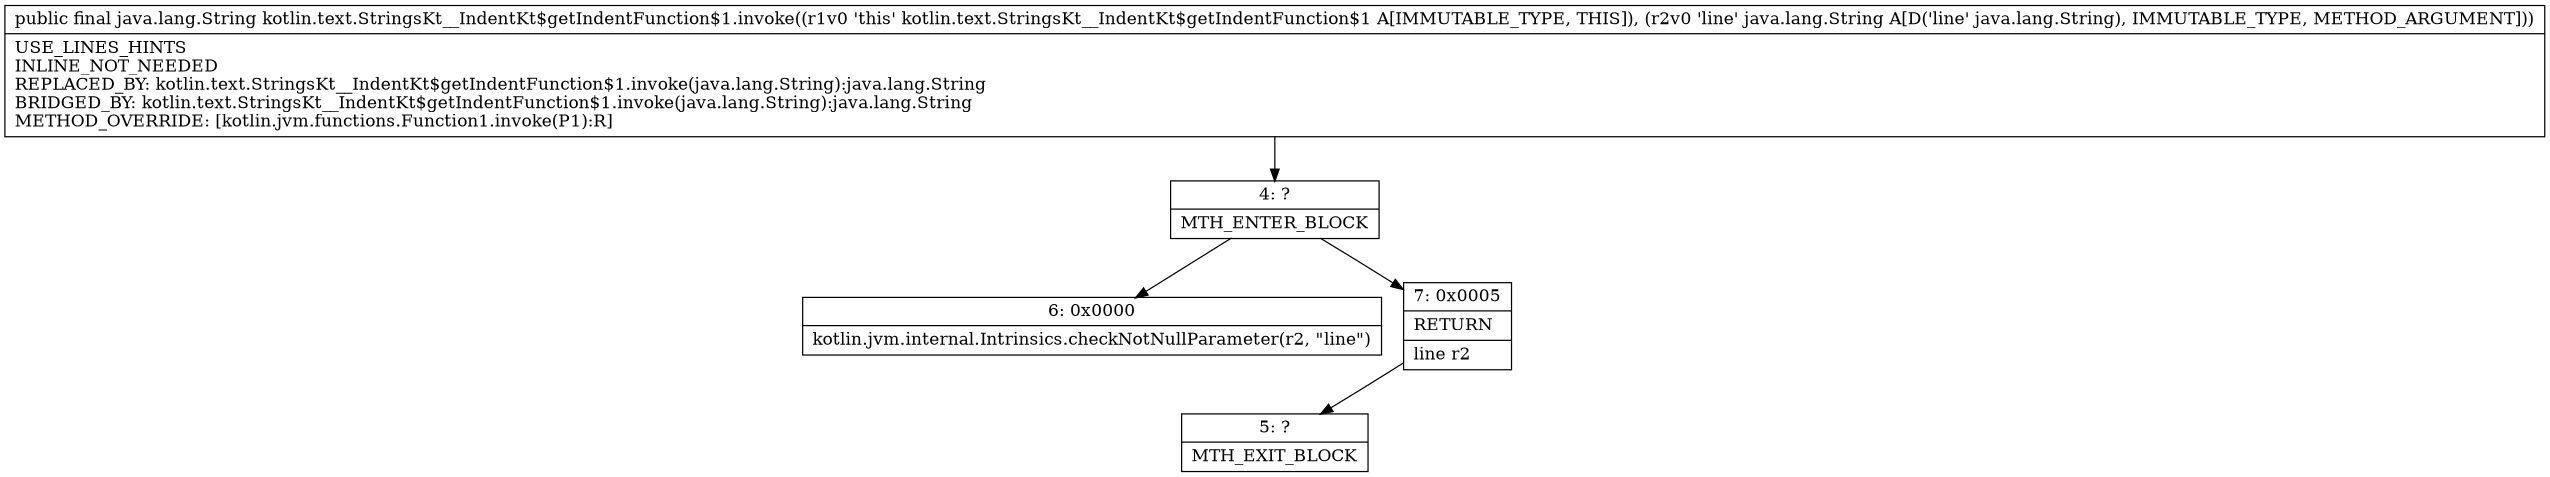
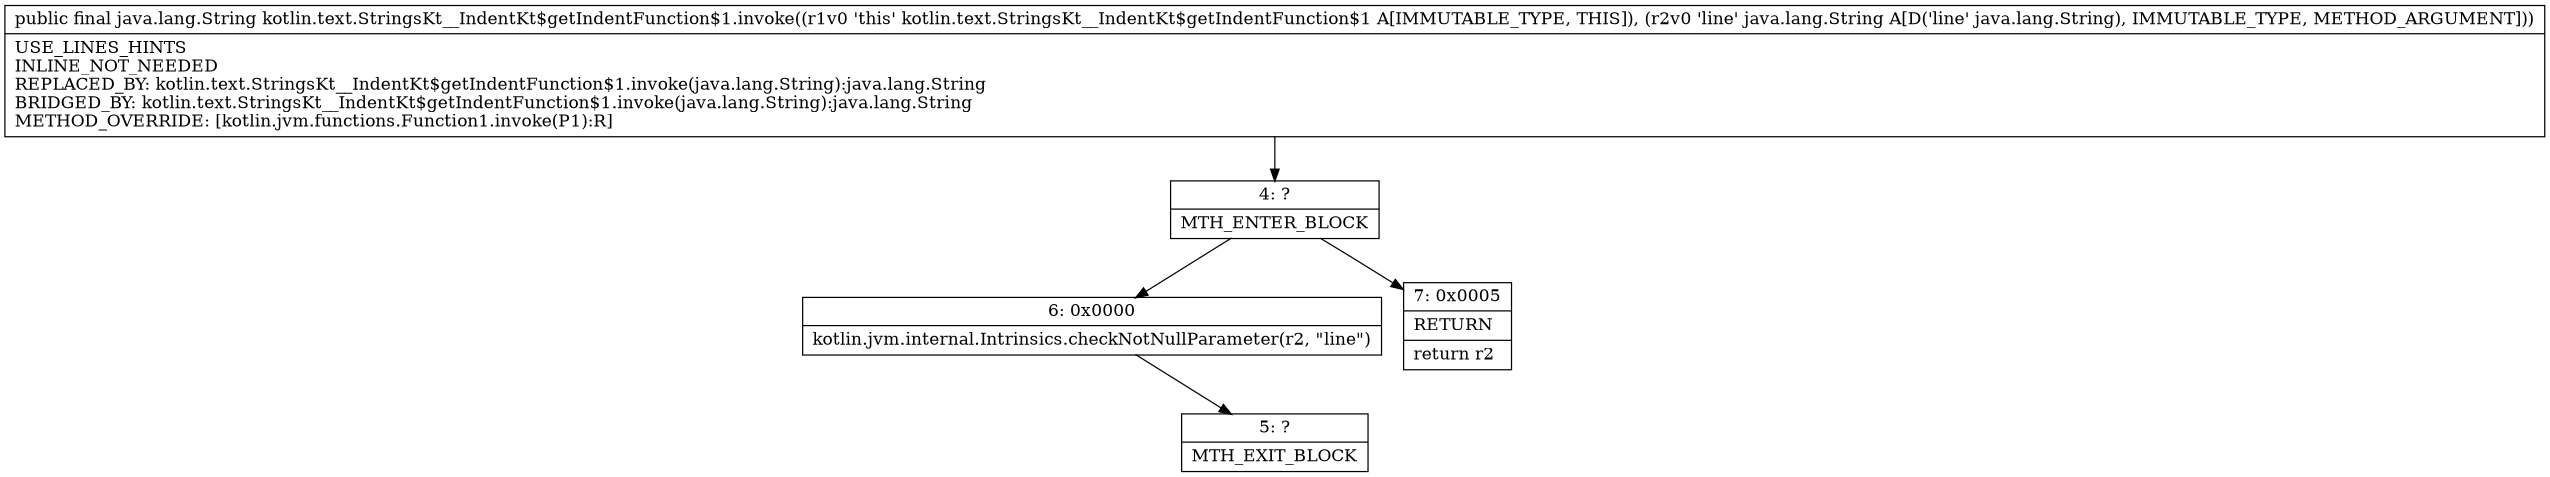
(1442, 354) -> (1454, 354)
(1367, 386) -> (1178, 381)
